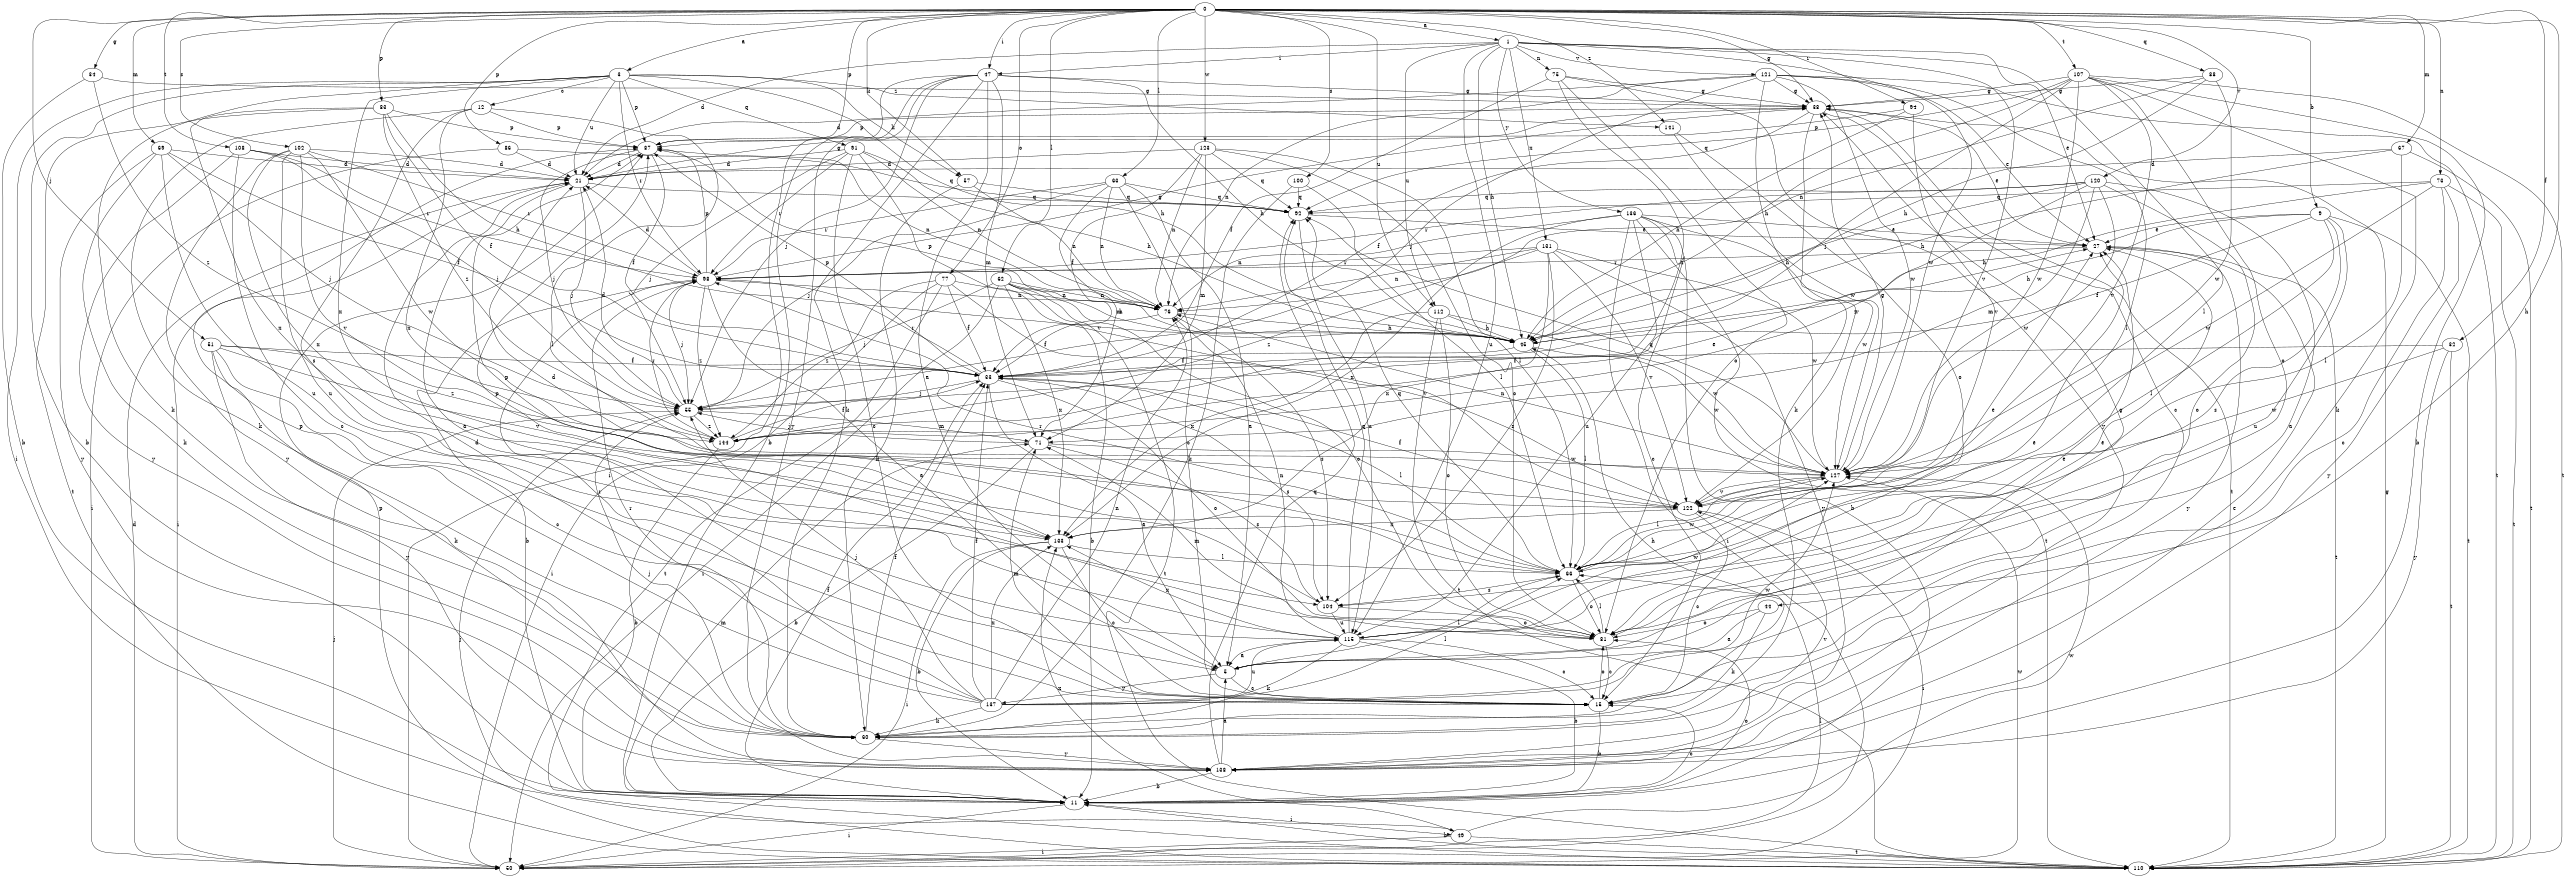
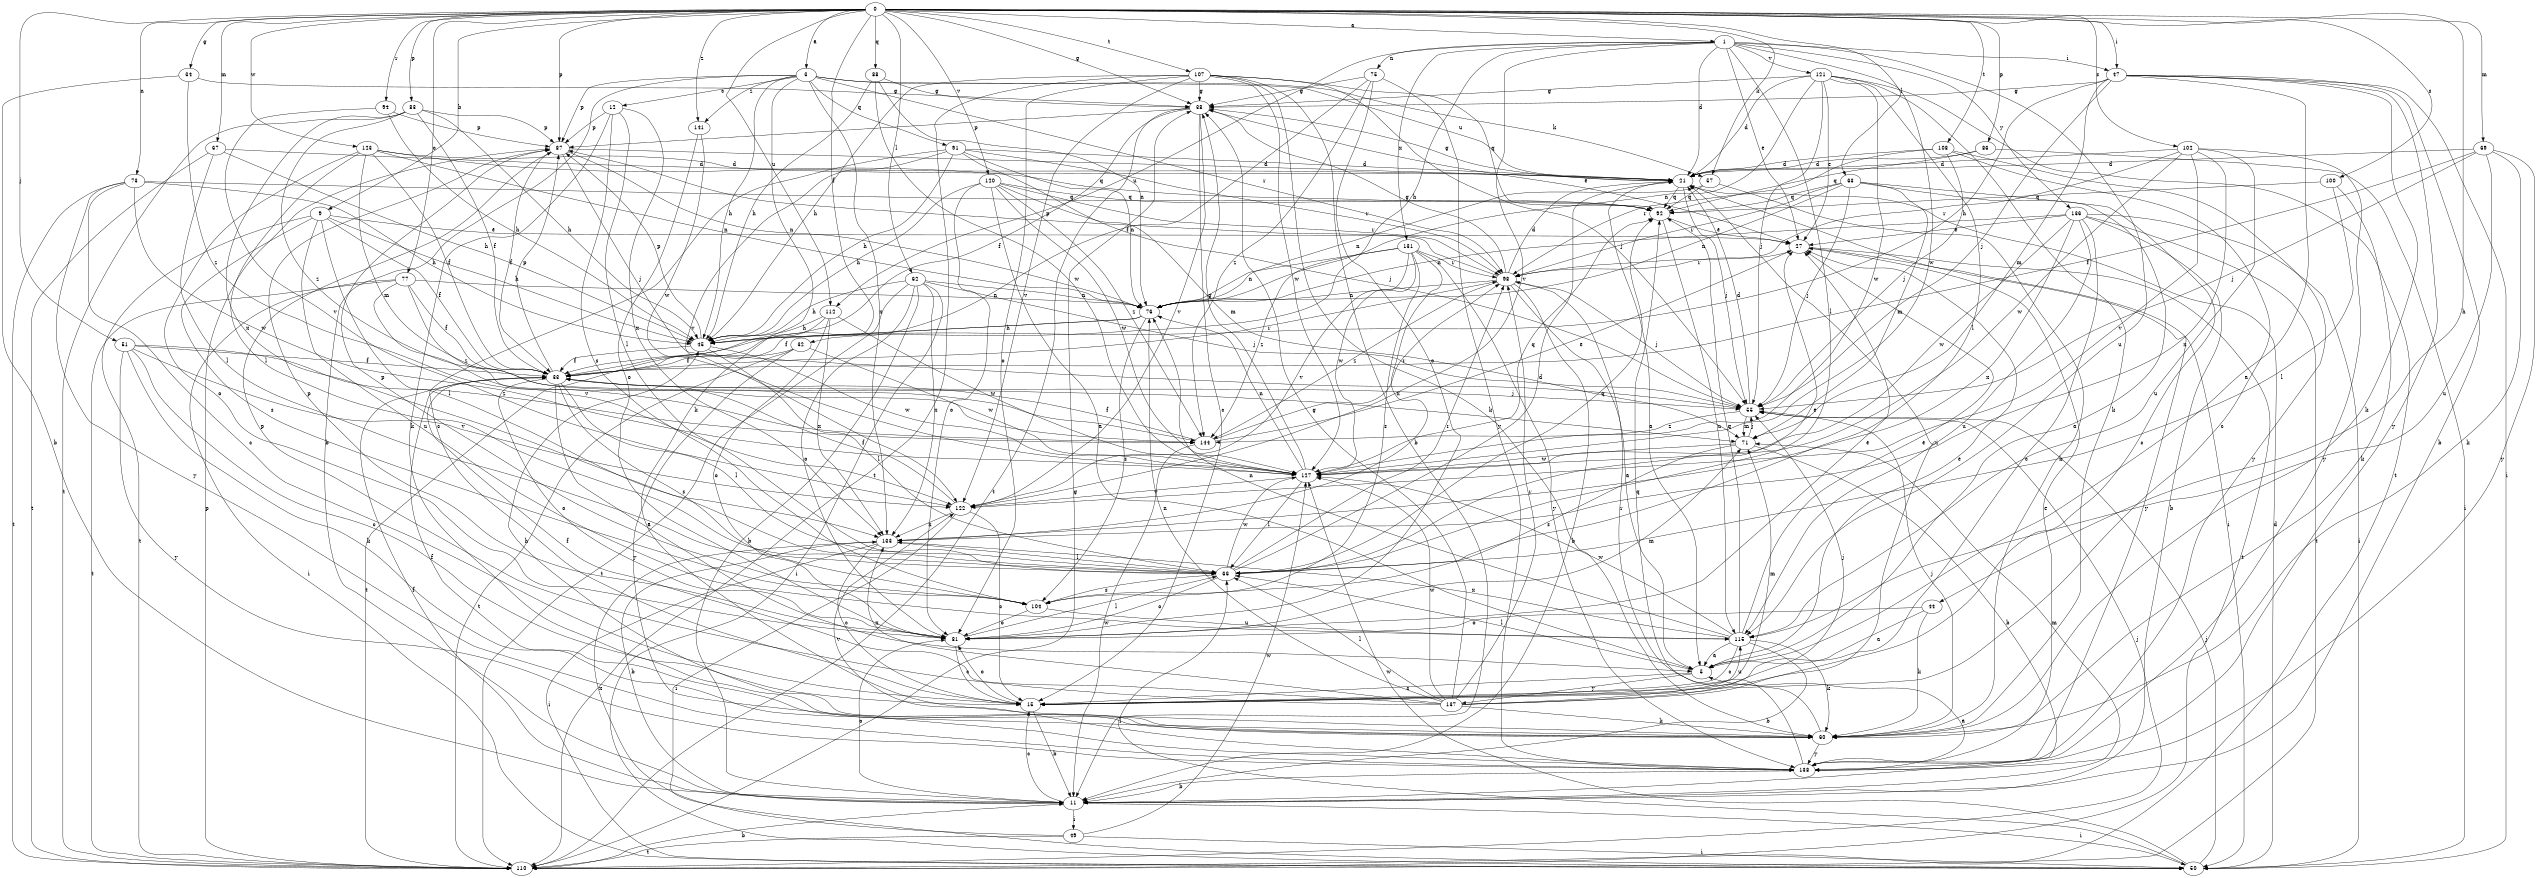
(477, 443) -> (1937, 443)
(636, 623) -> (1107, 623)
(228, 690) -> none
